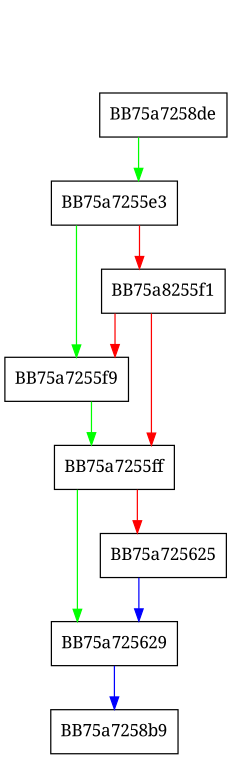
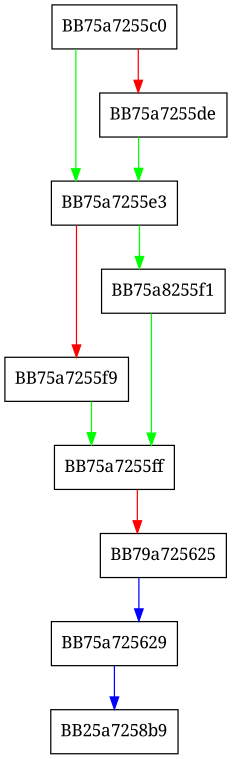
none -> (114, 27)
(163, 115) -> (163, 115)
(139, 241) -> (139, 241)
(76, 285) -> (76, 285)
(115, 329) -> none
(151, 373) -> (151, 373)
(77, 549) -> none
(163, 556) -> (163, 556)
(114, 732) -> (114, 732)
